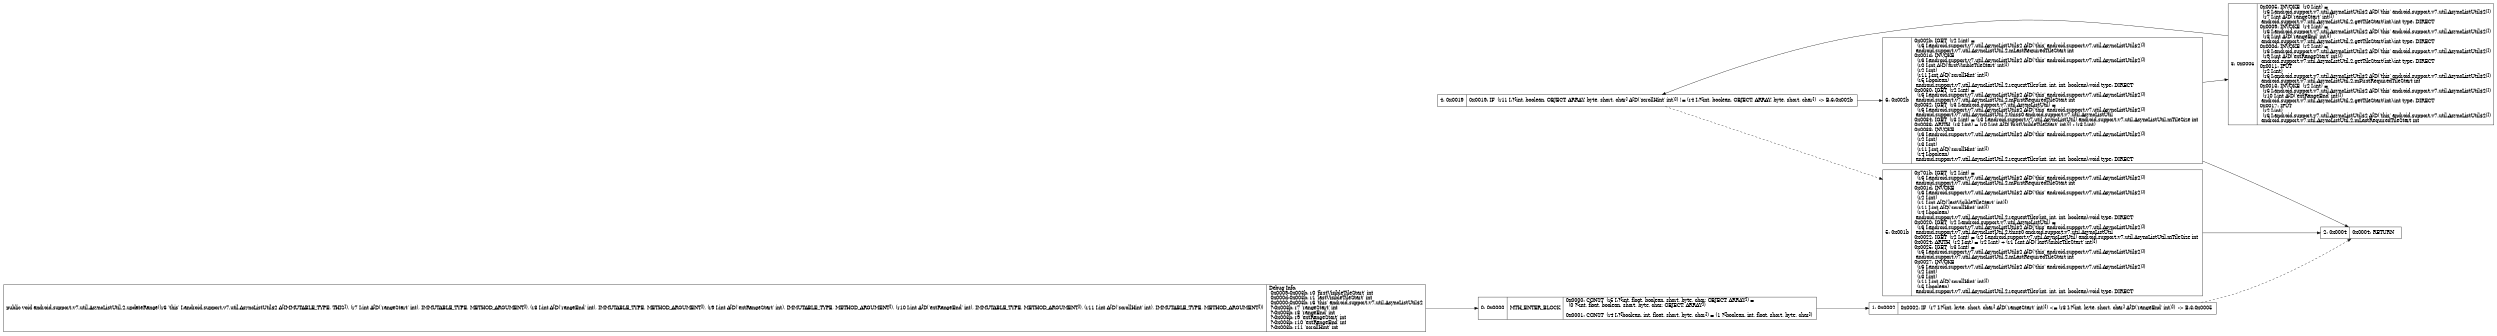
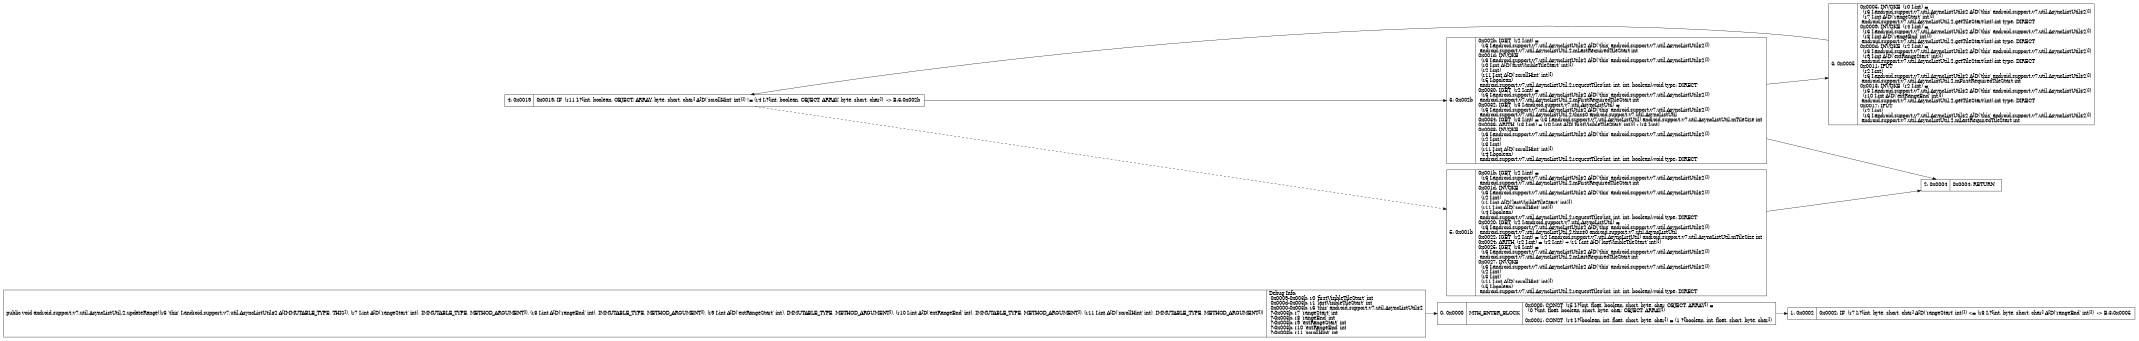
(1945, 173) -> (1509, 173)
(2277, 277) -> none
